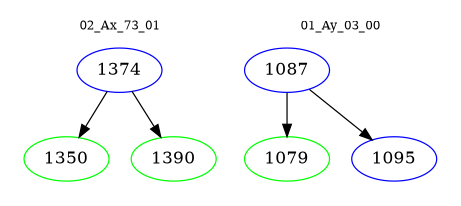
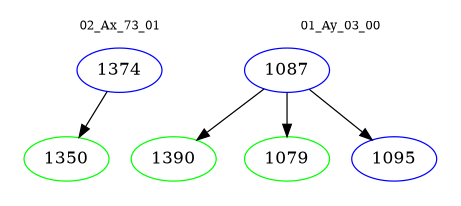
(143, 109) -> (243, 105)
